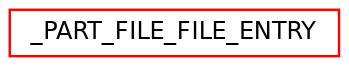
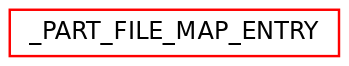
(174, 33) -> (174, 33)
